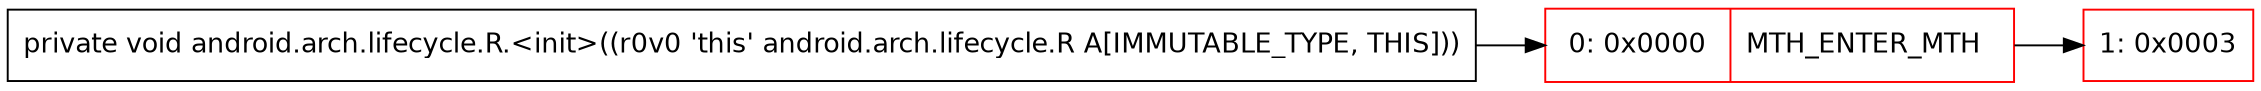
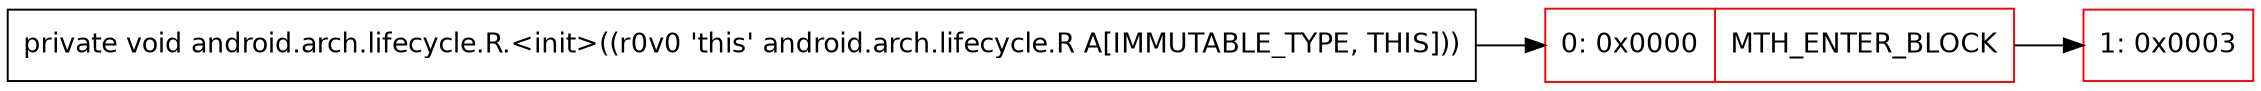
(1864, 44) -> (1865, 44)
